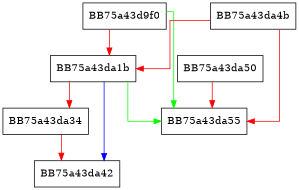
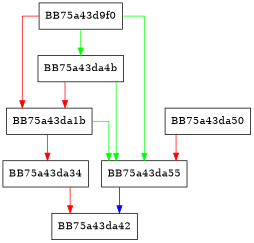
none -> (81, 39)
(279, 88) -> (116, 118)
(104, 118) -> (119, 196)
